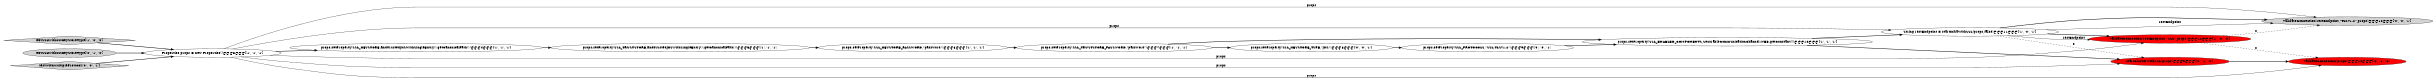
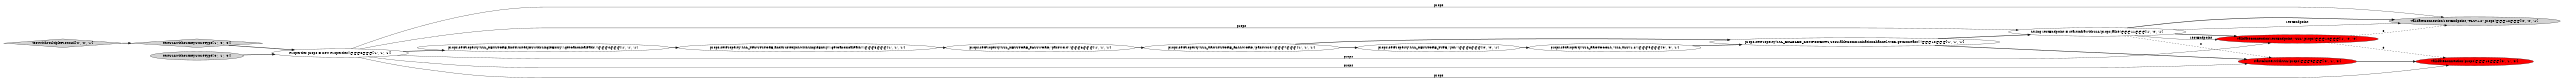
(134, 60) -> (125, 43)
